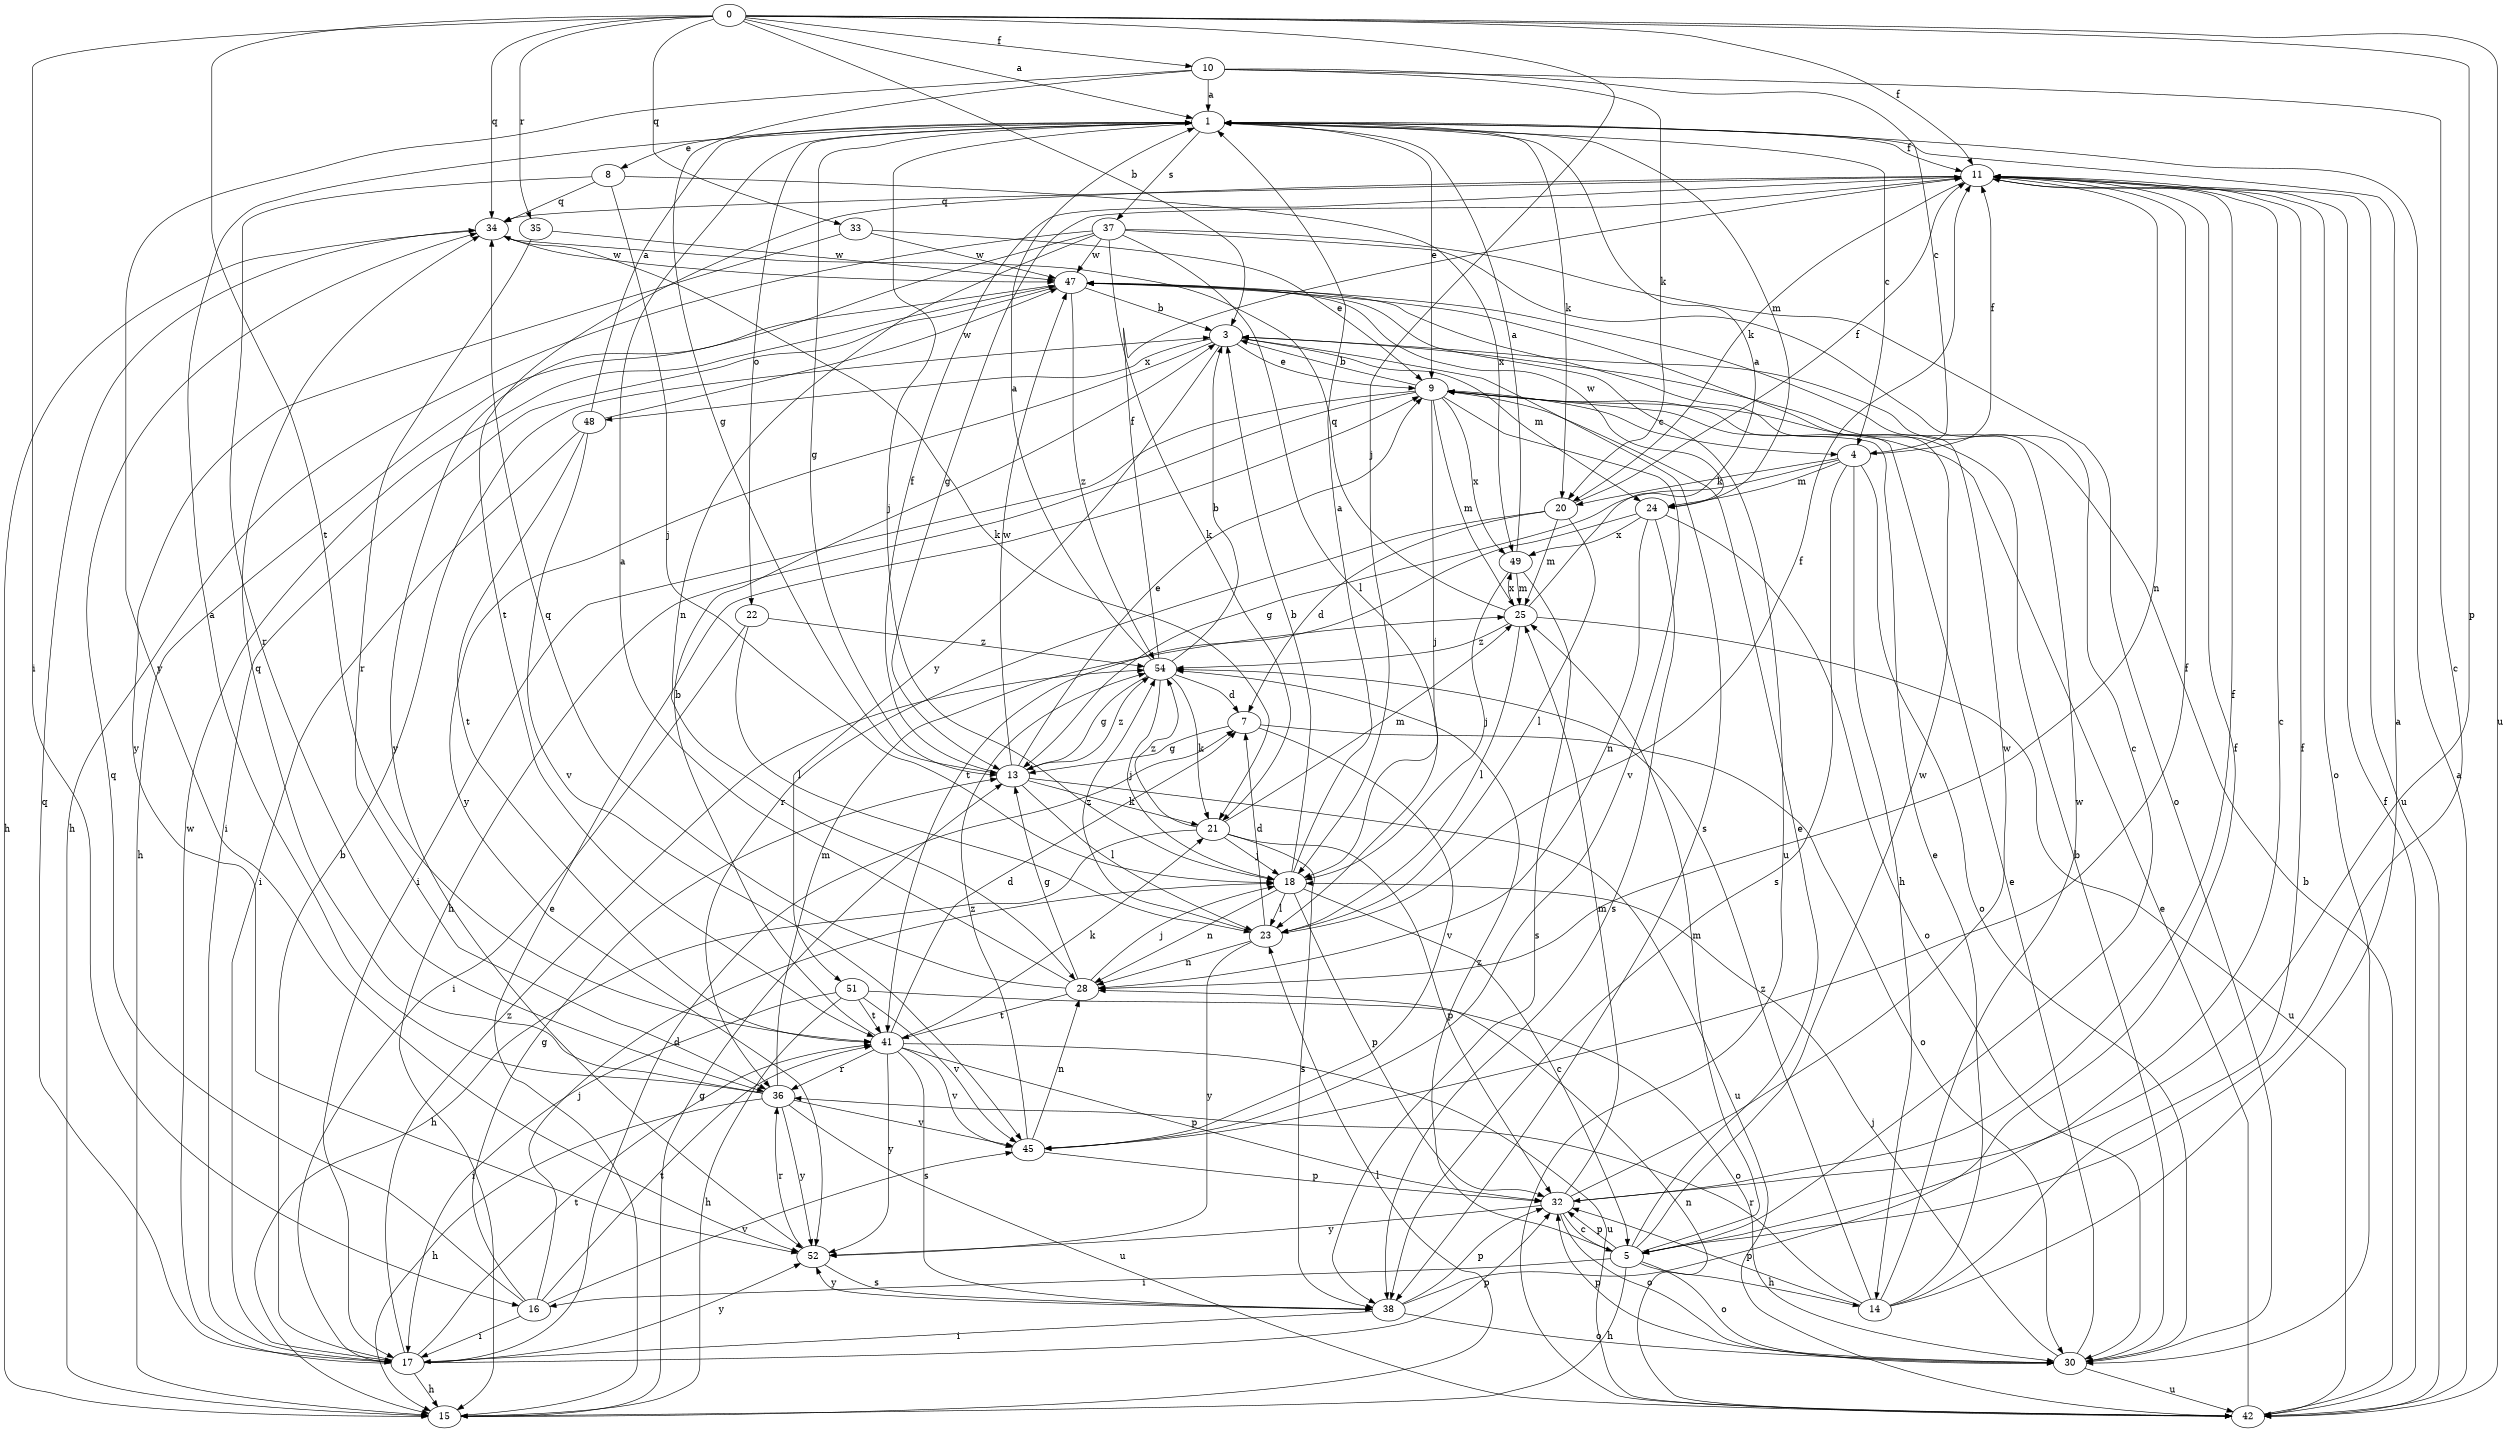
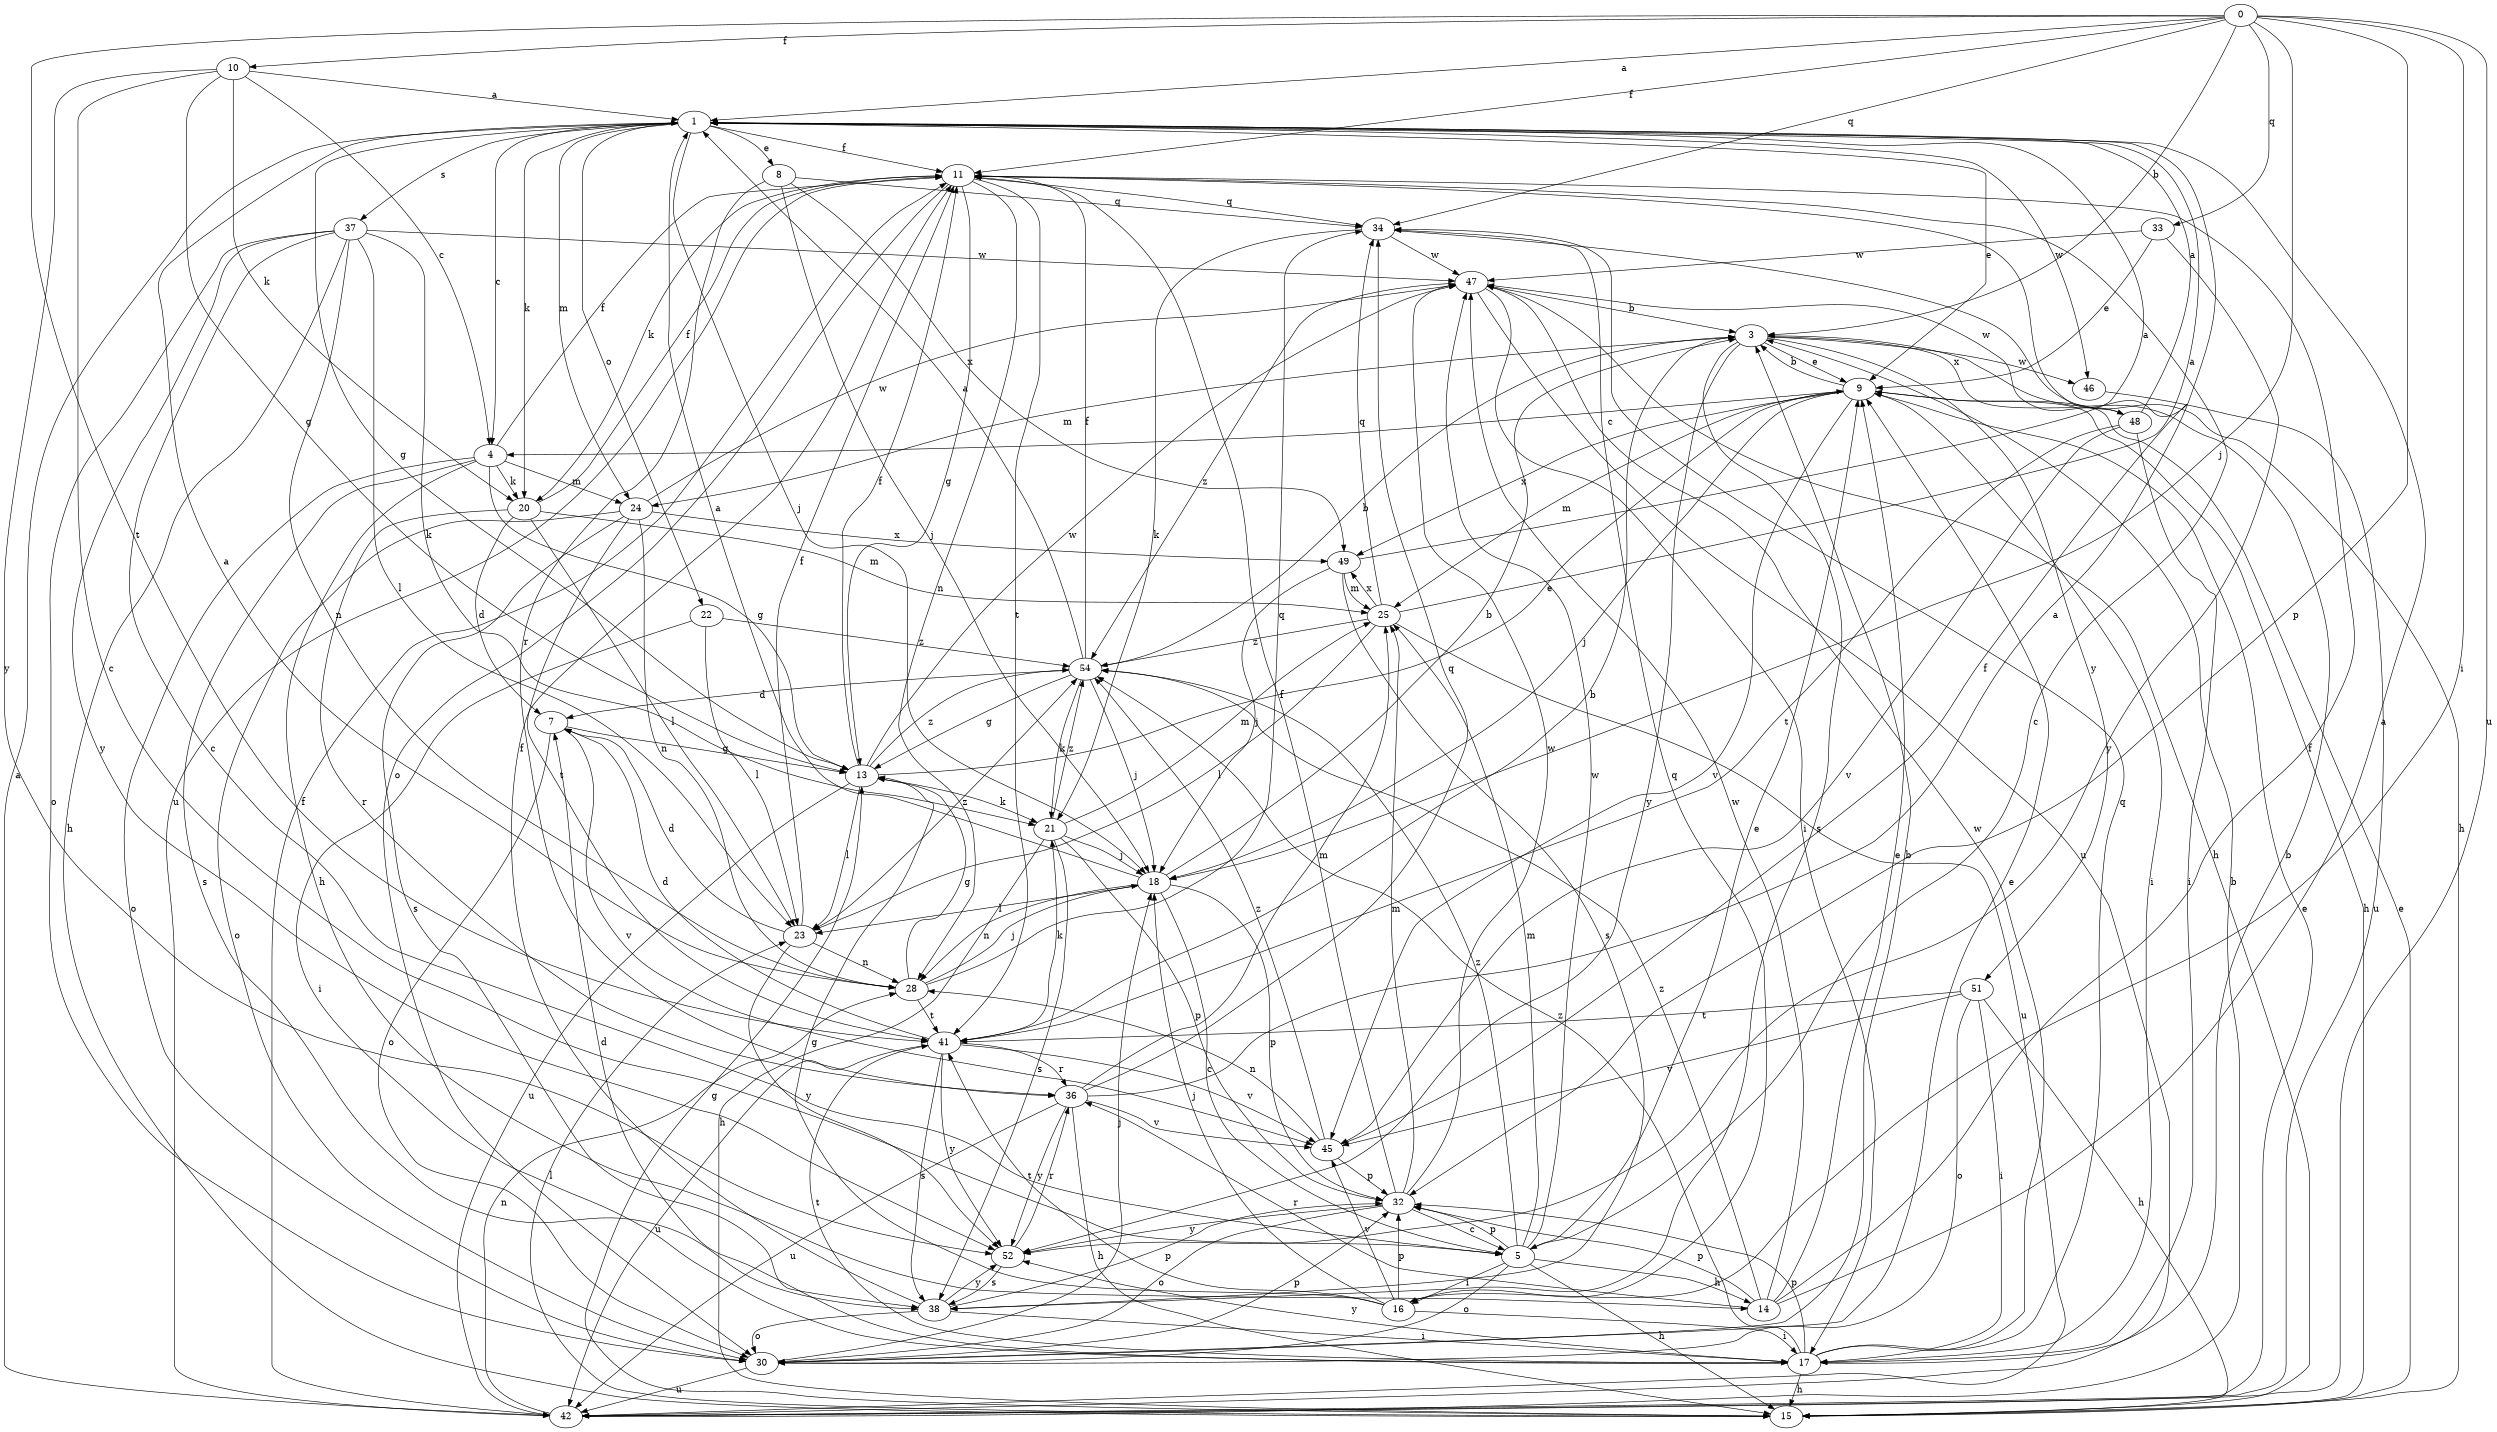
(536, 229) -> none
none -> (2089, 389)
(1232, 1137) -> (1398, 1260)
